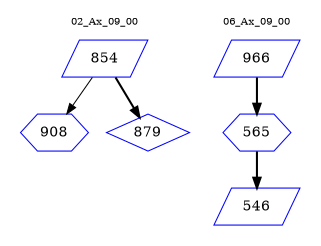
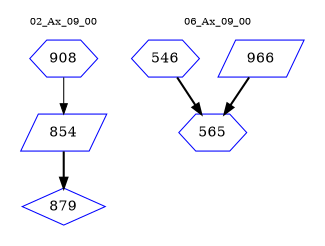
(83, 91) -> (64, 91)
(257, 165) -> (186, 91)
(257, 207) -> (165, 59)
